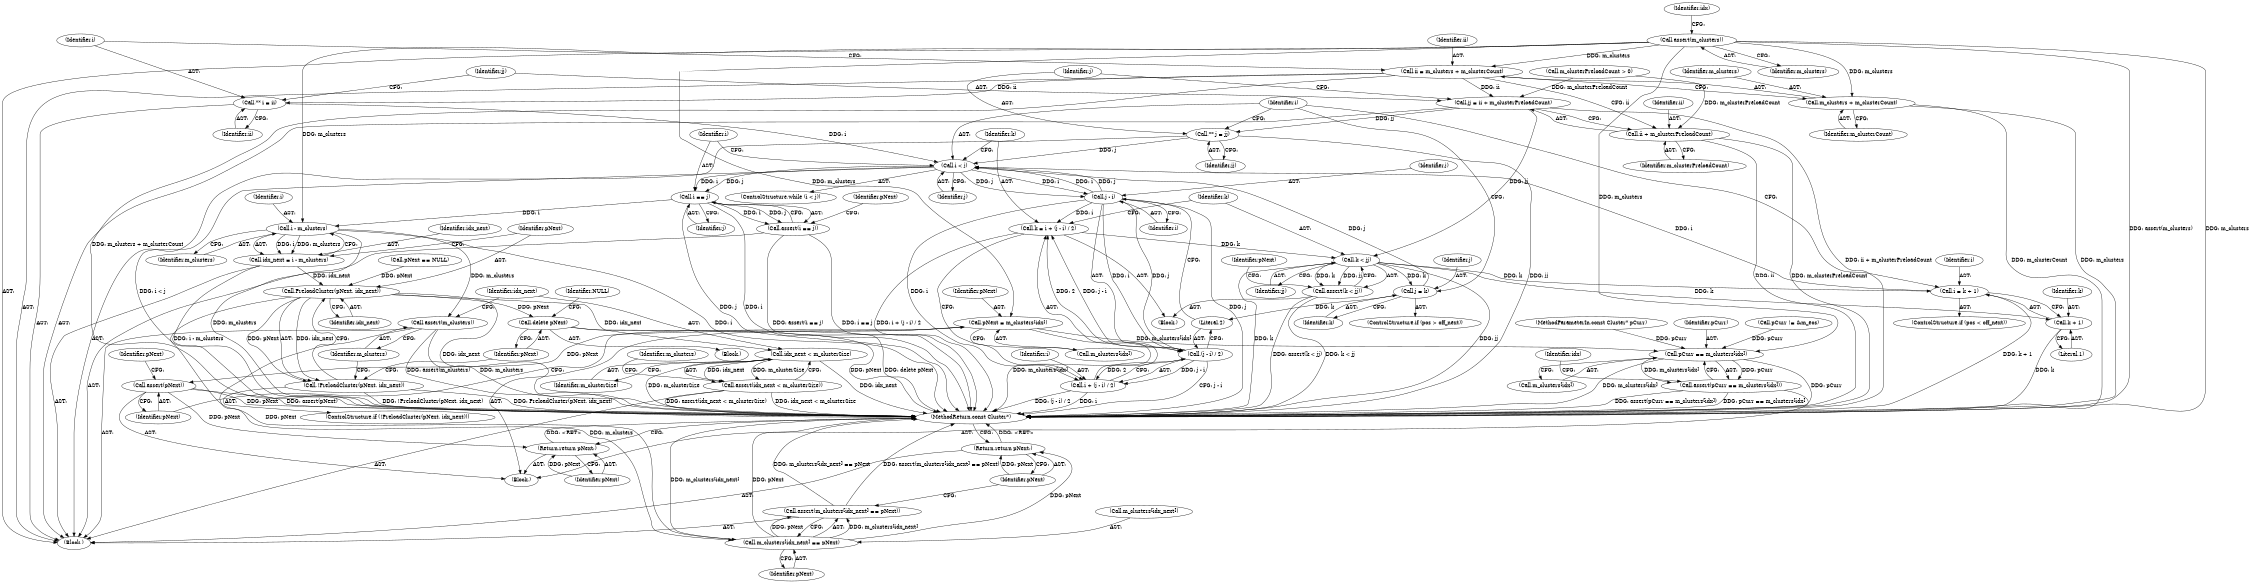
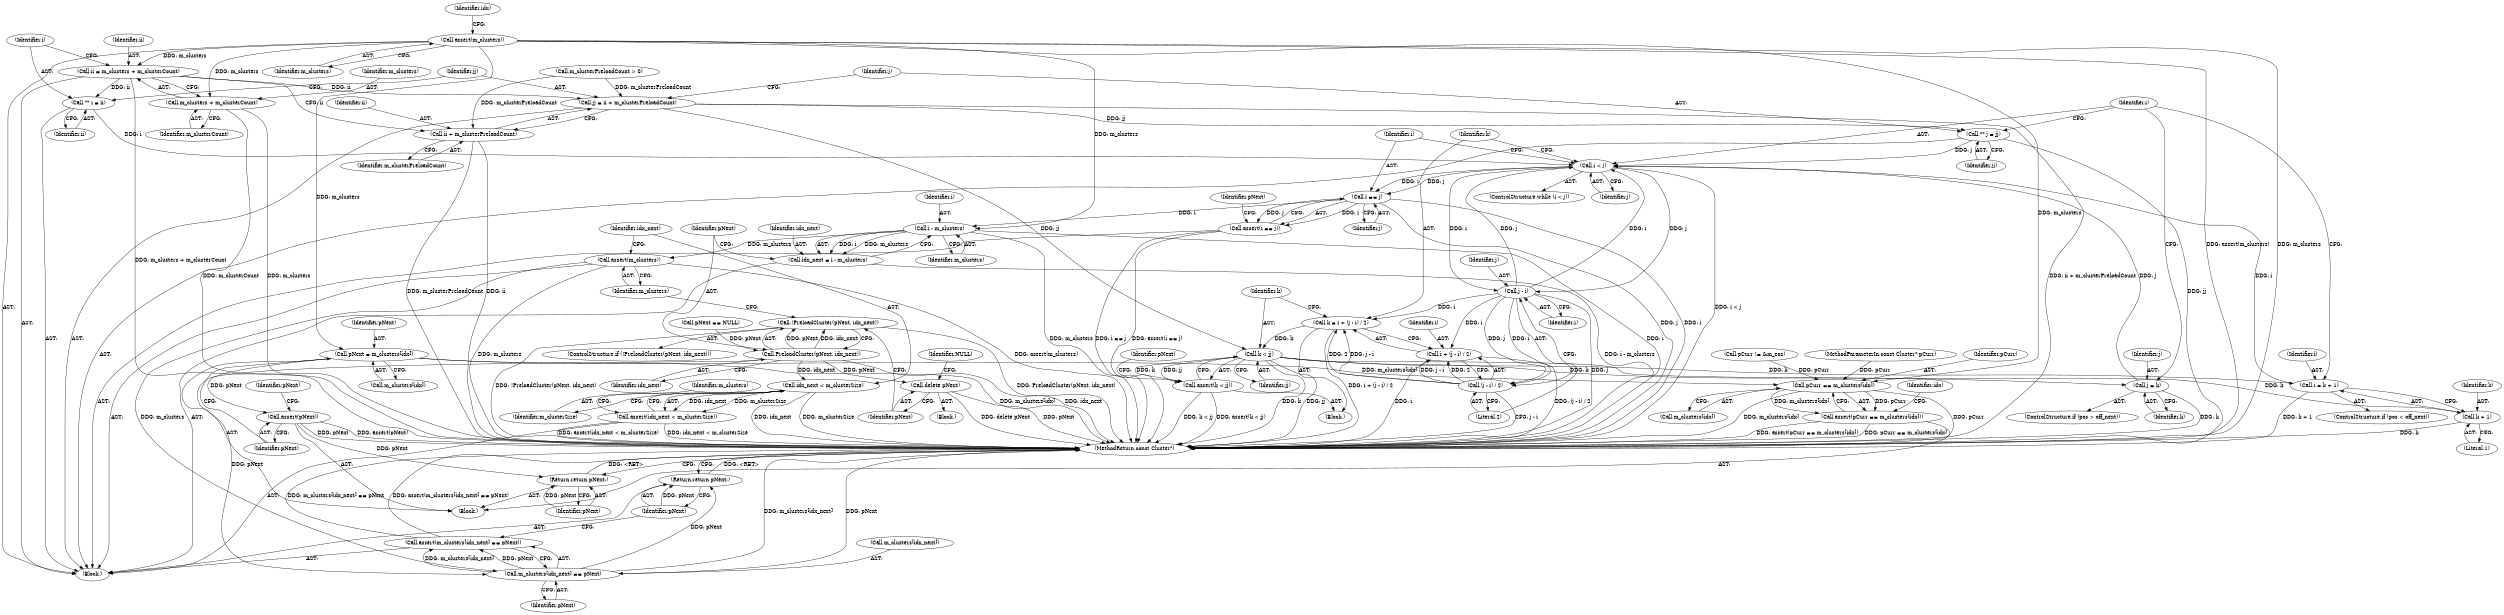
(309, 275) -> none
(1314, 305) -> (1962, 438)
